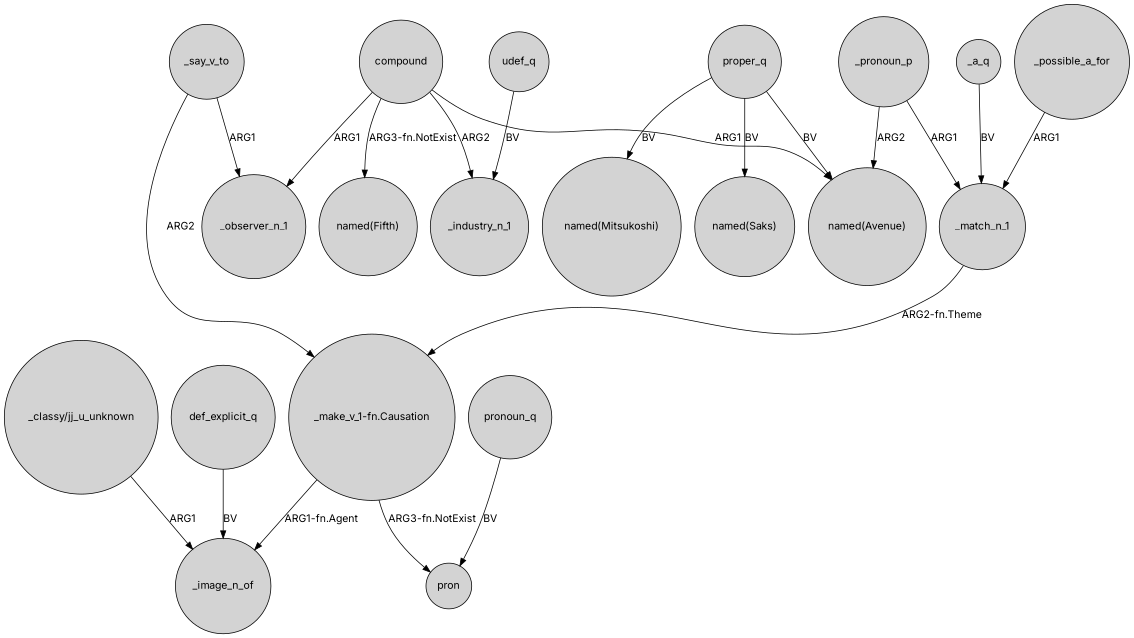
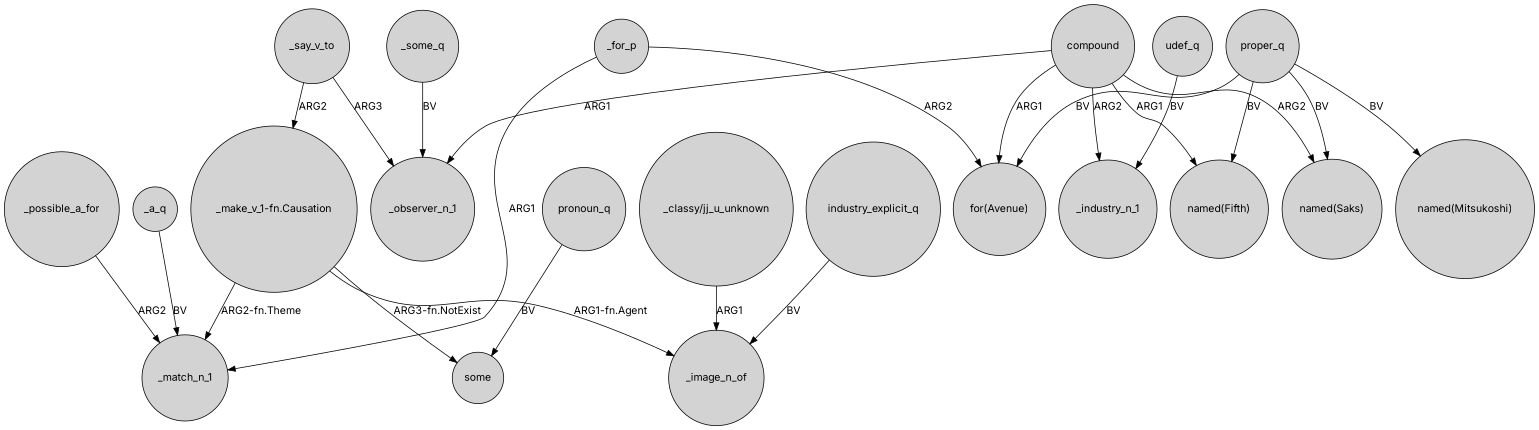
none -> (423, 46)
(884, 62) -> (621, 46)
none -> (1229, 90)
none -> (1244, 118)
(243, 138) -> (369, 107)
(413, 138) -> (1150, 107)
(1047, 138) -> (152, 311)
(867, 227) -> (1000, 209)
(704, 323) -> (222, 308)
(223, 417) -> (873, 209)
(449, 586) -> (478, 378)
